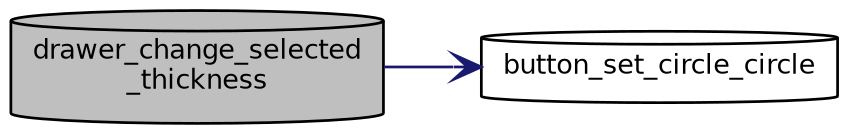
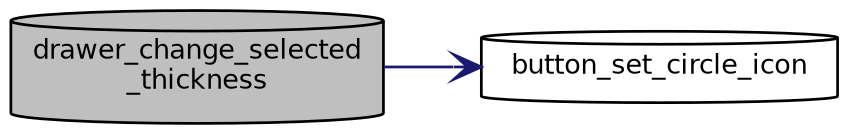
(659, 67) -> (659, 67)
